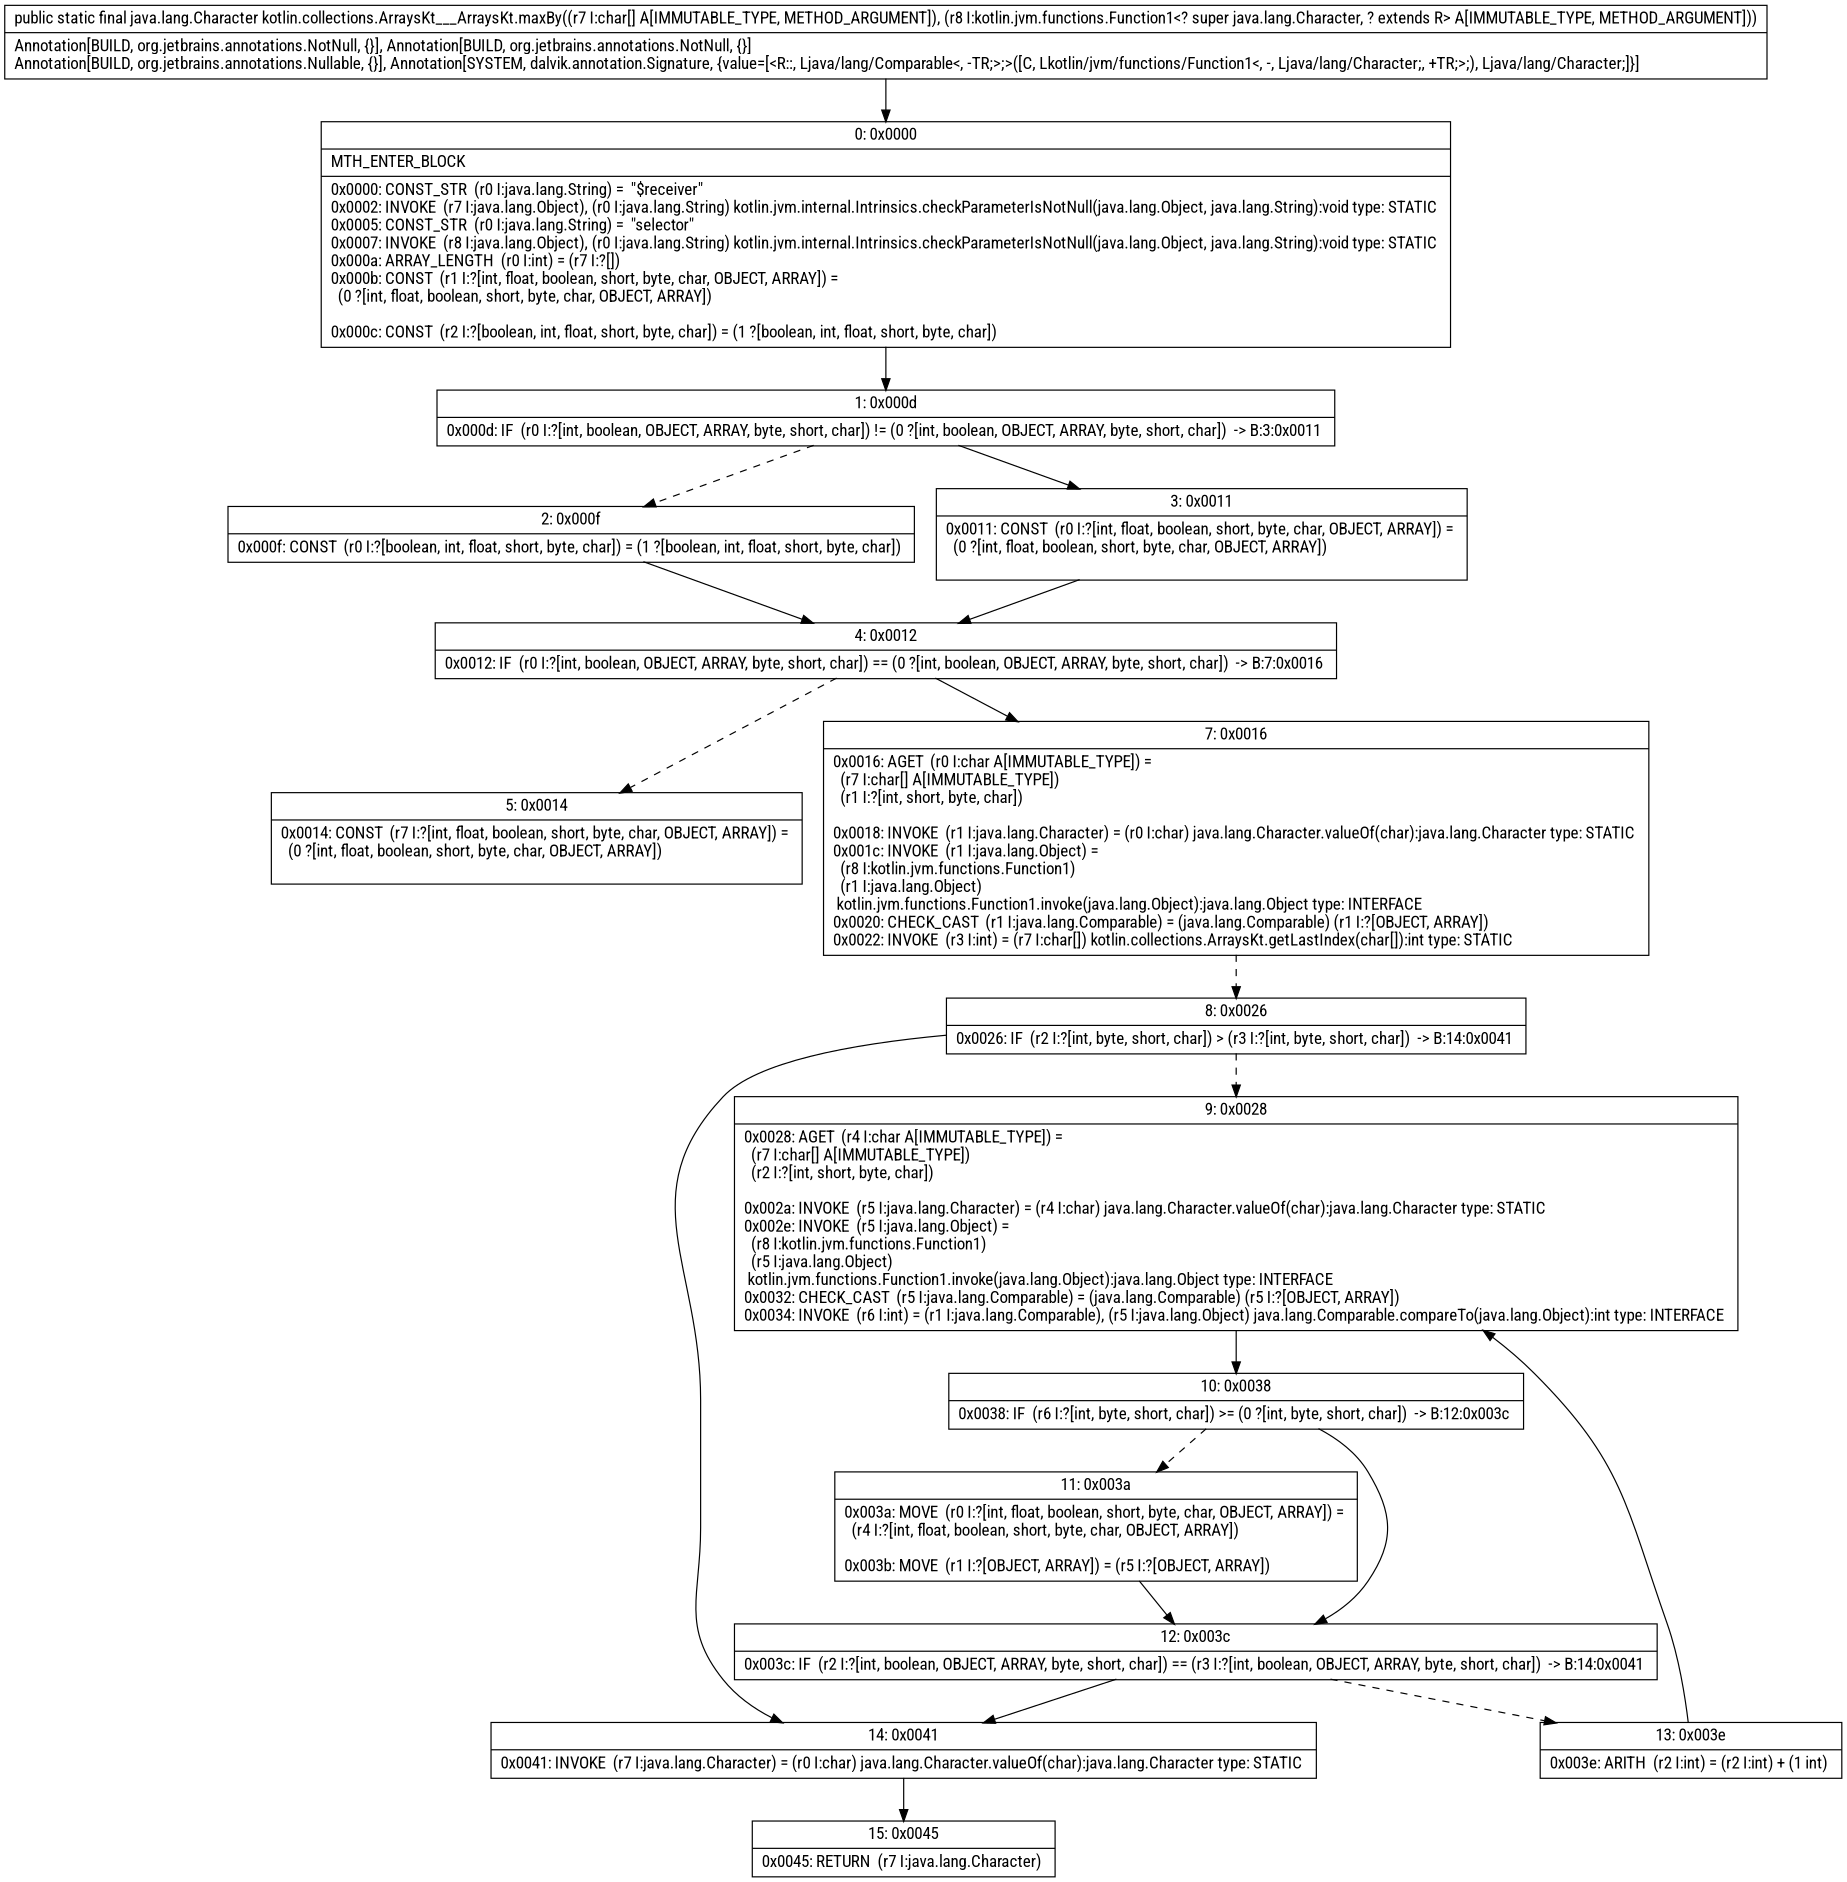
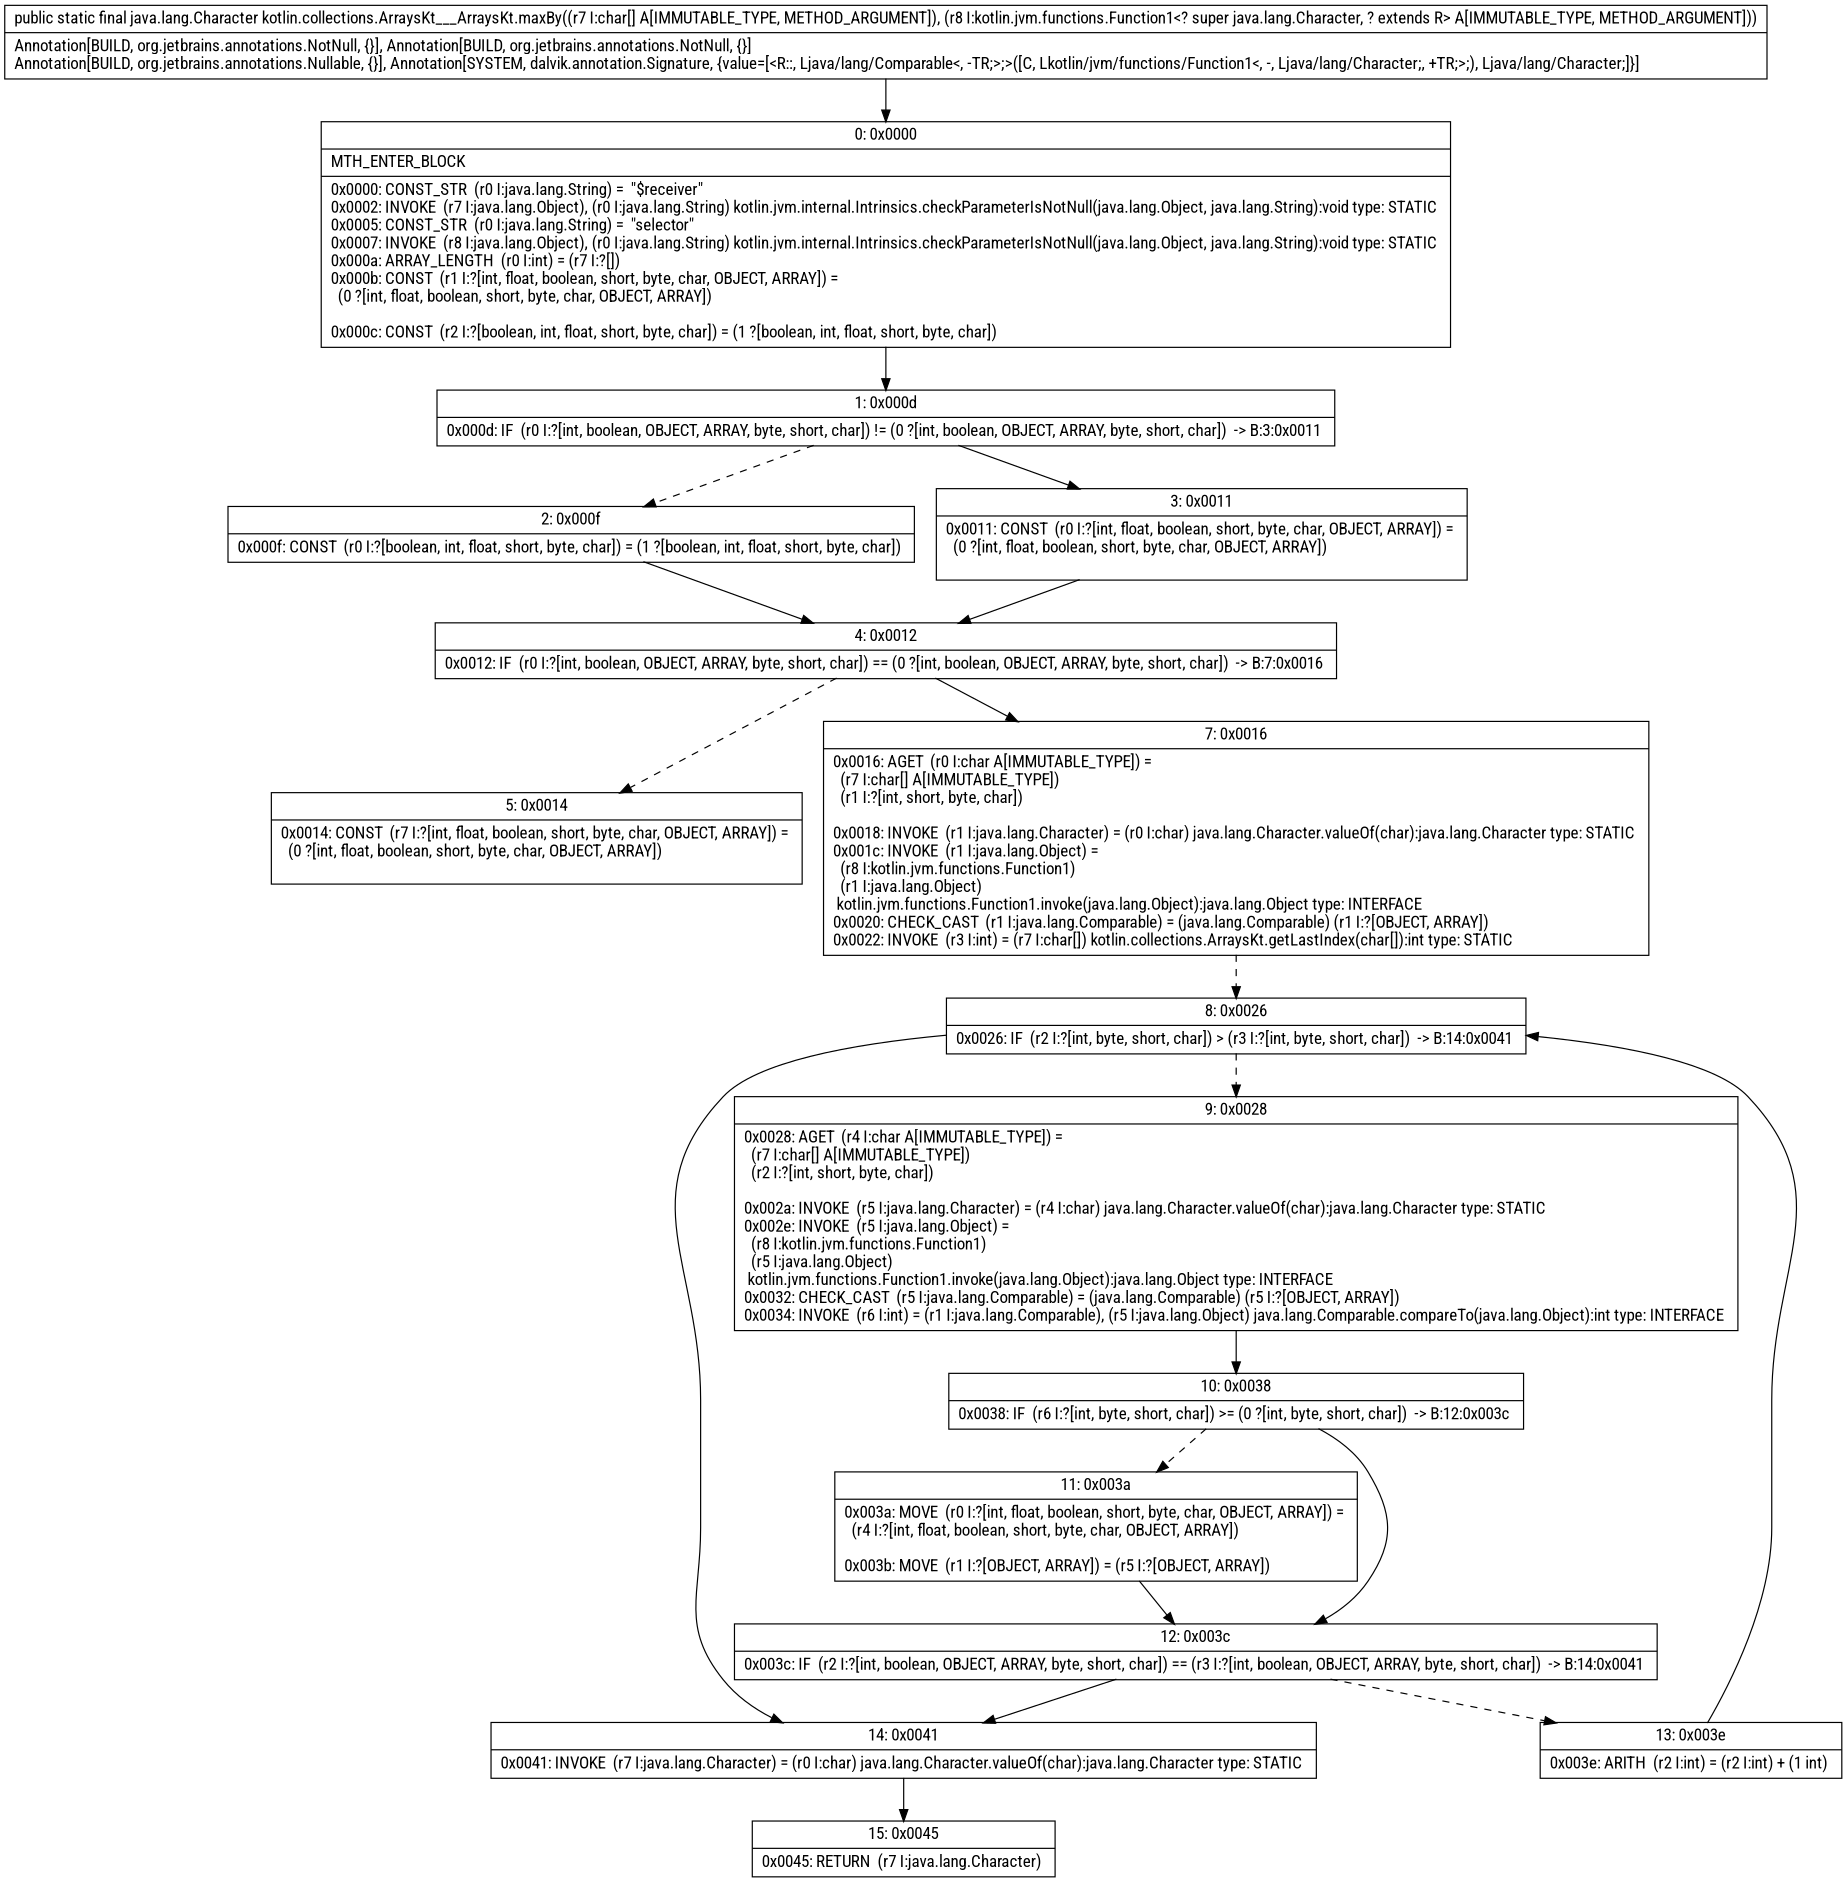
(1628, 1510) -> (1783, 1299)
